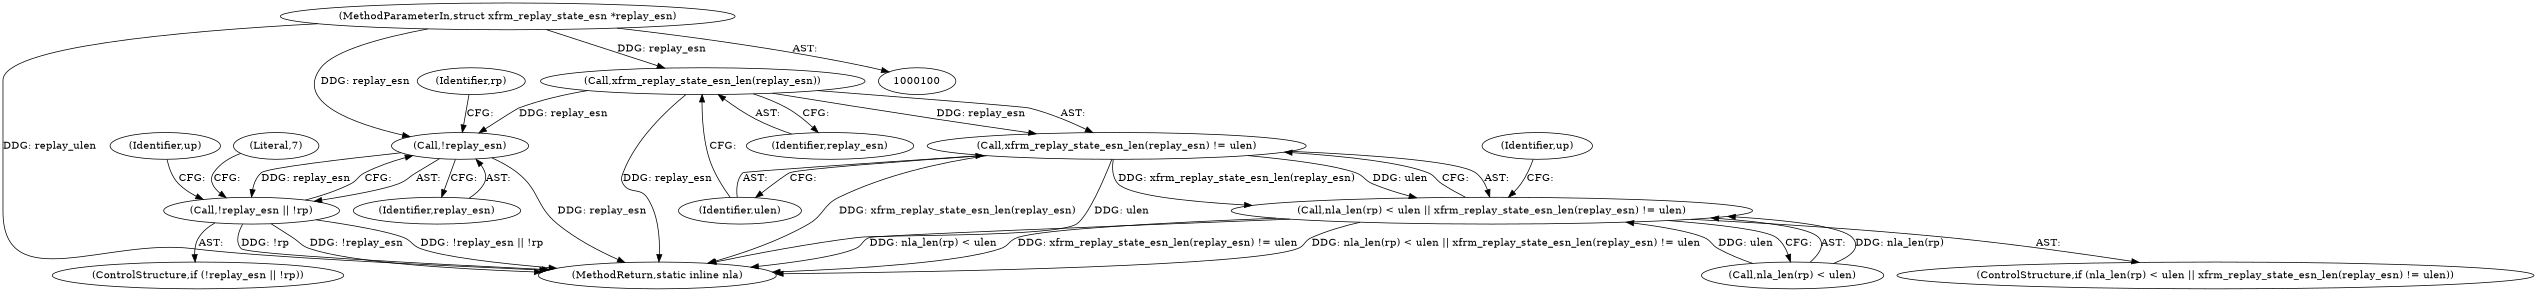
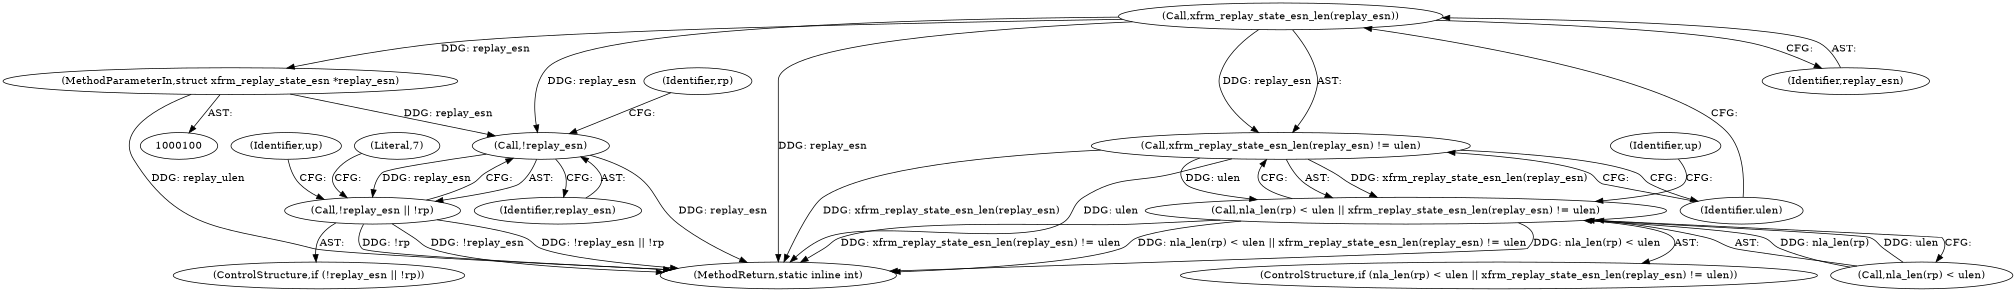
(602, 48) -> (687, 30)
(757, 178) -> (1618, 178)
(657, 275) -> (778, 275)
